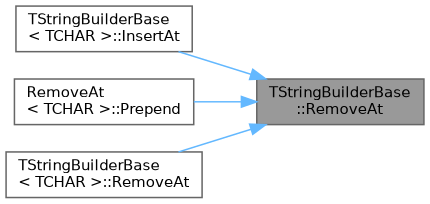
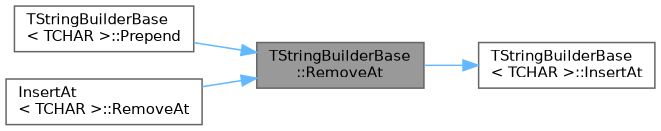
(215, 63) -> (444, 65)
(104, 102) -> (104, 29)
(104, 175) -> (104, 102)
